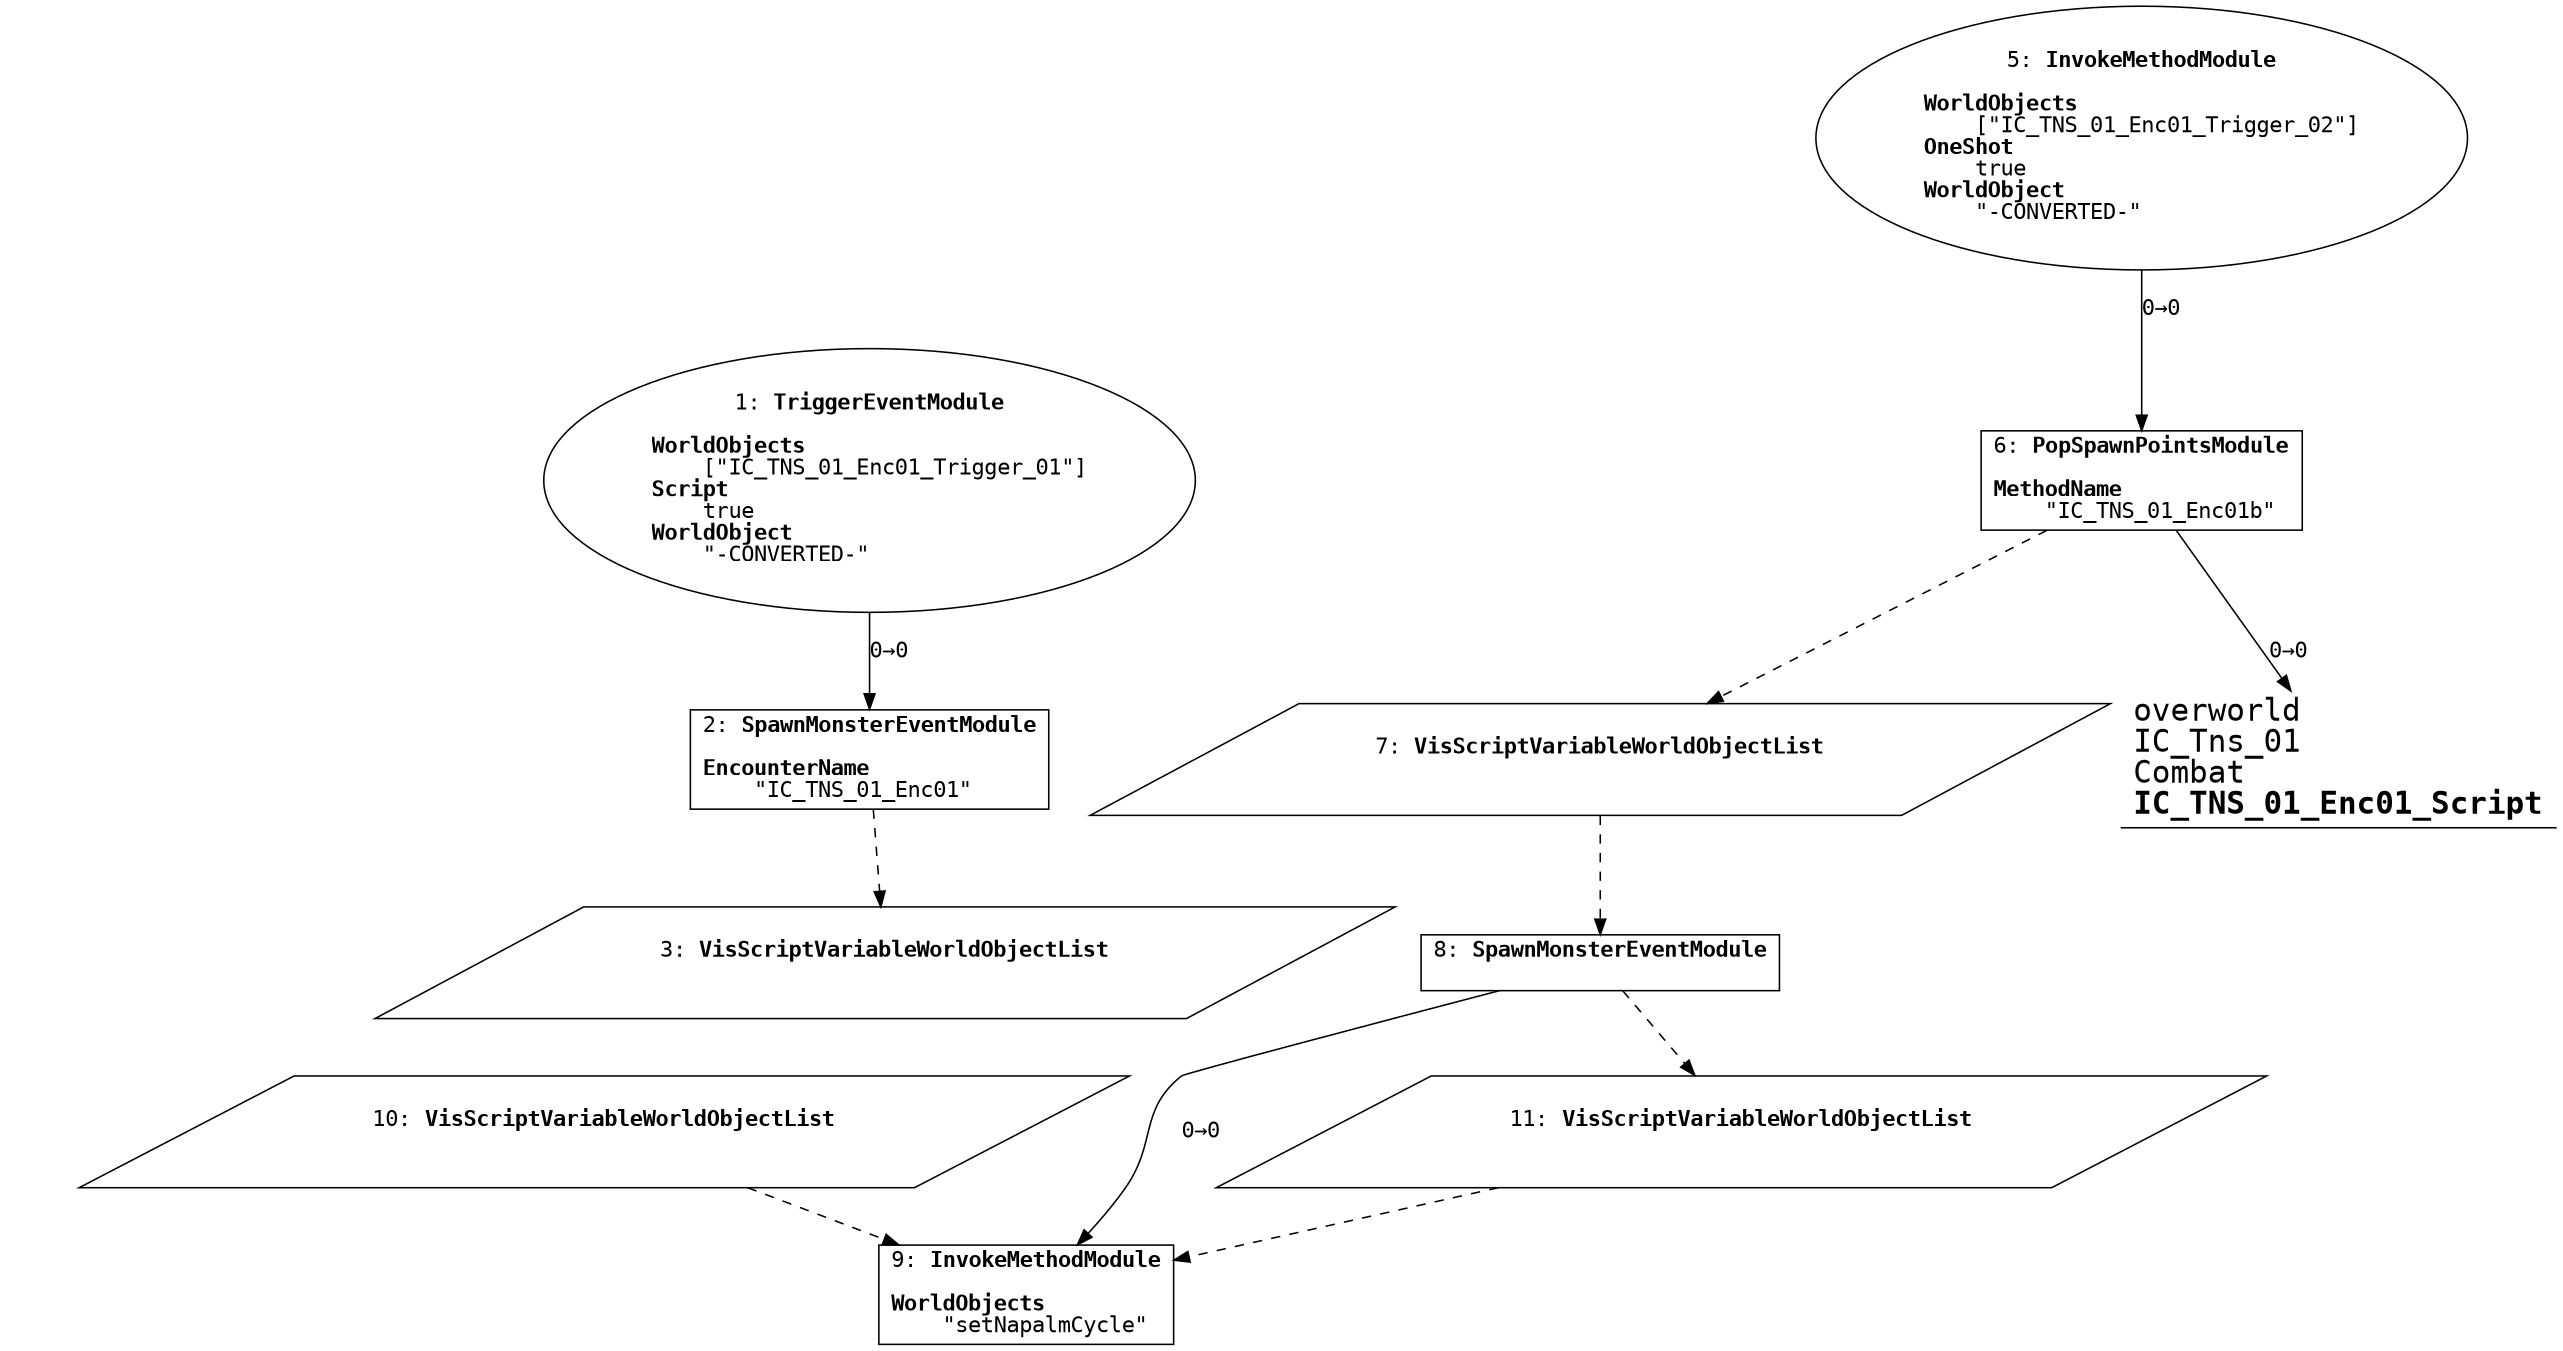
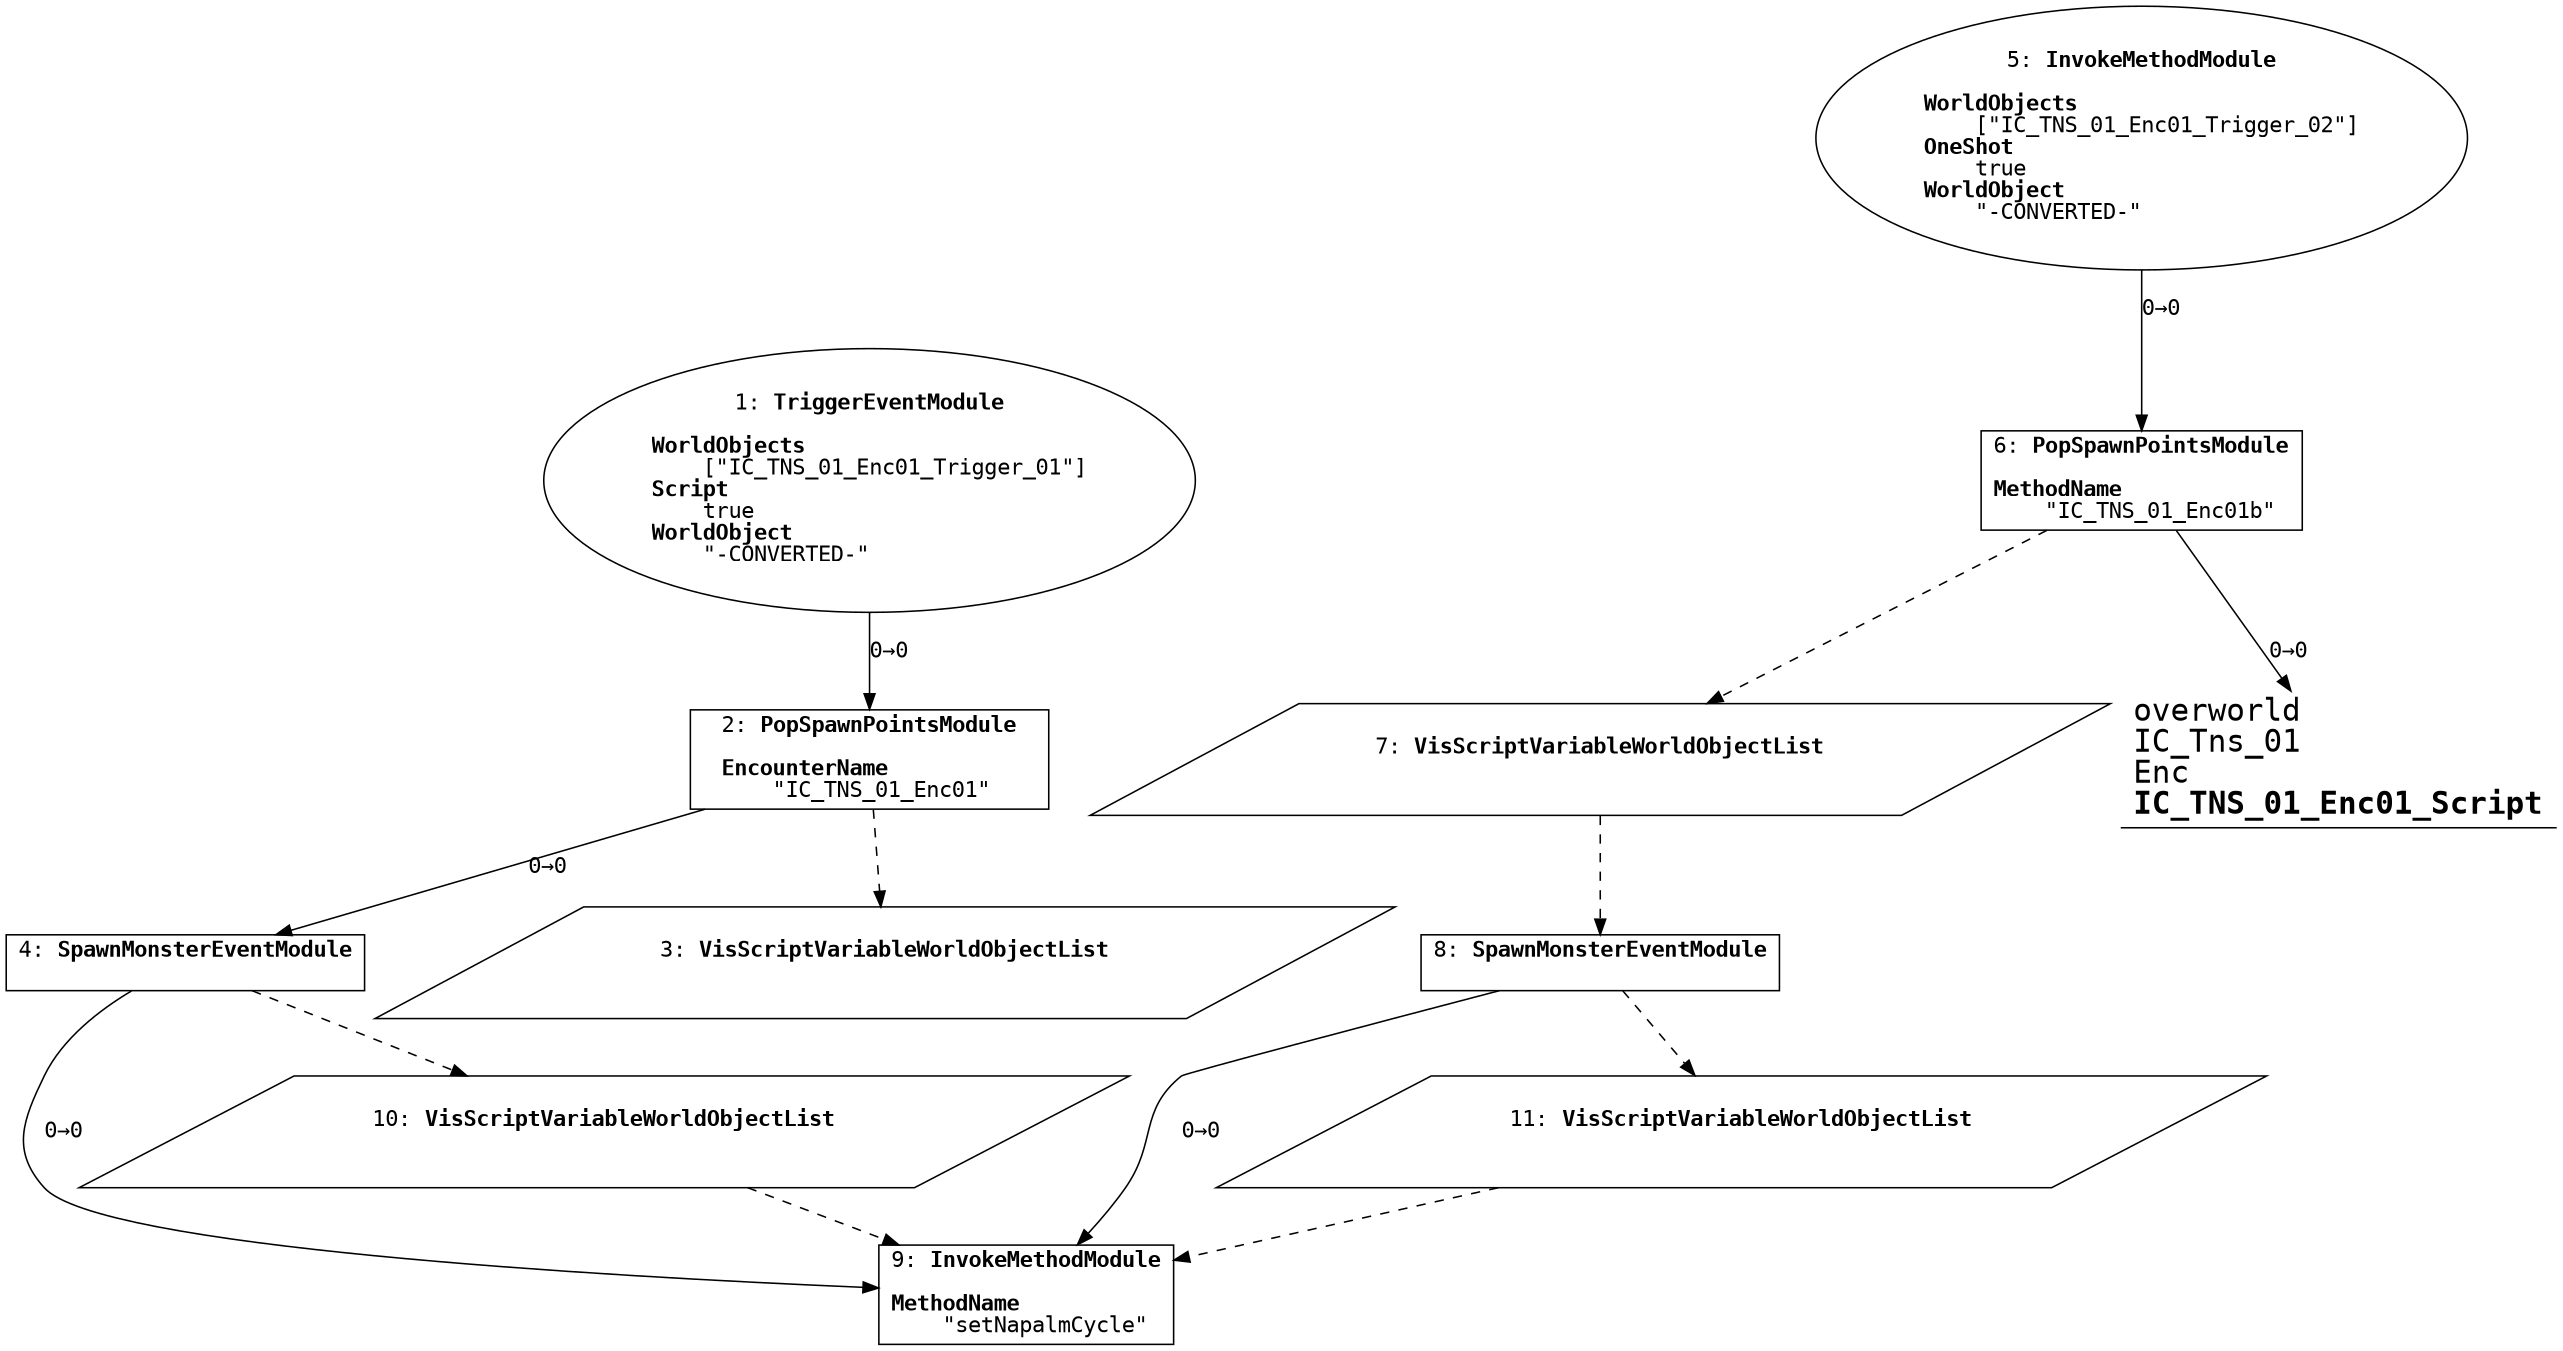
(889, 725) -> (889, 725)
(2190, 773) -> (2162, 773)
none -> (185, 963)
(969, 1304) -> (956, 1304)
